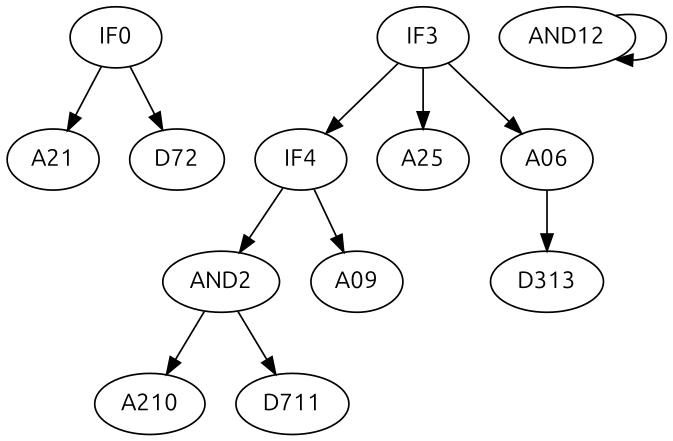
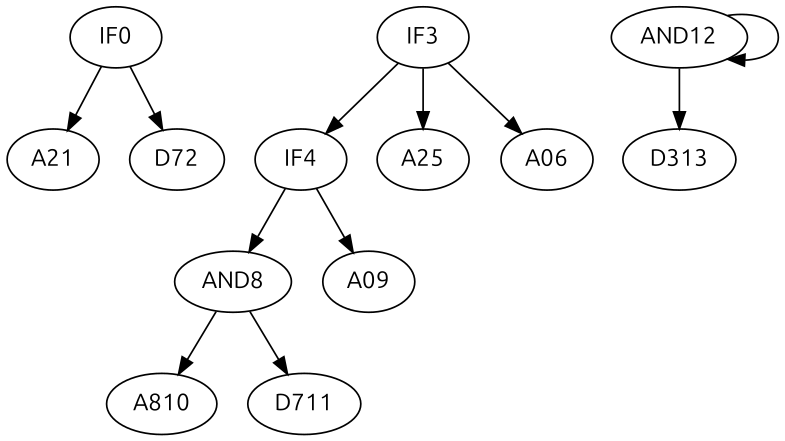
(547, 212) -> (679, 90)
(221, 282) -> (233, 282)
(150, 404) -> (162, 404)
